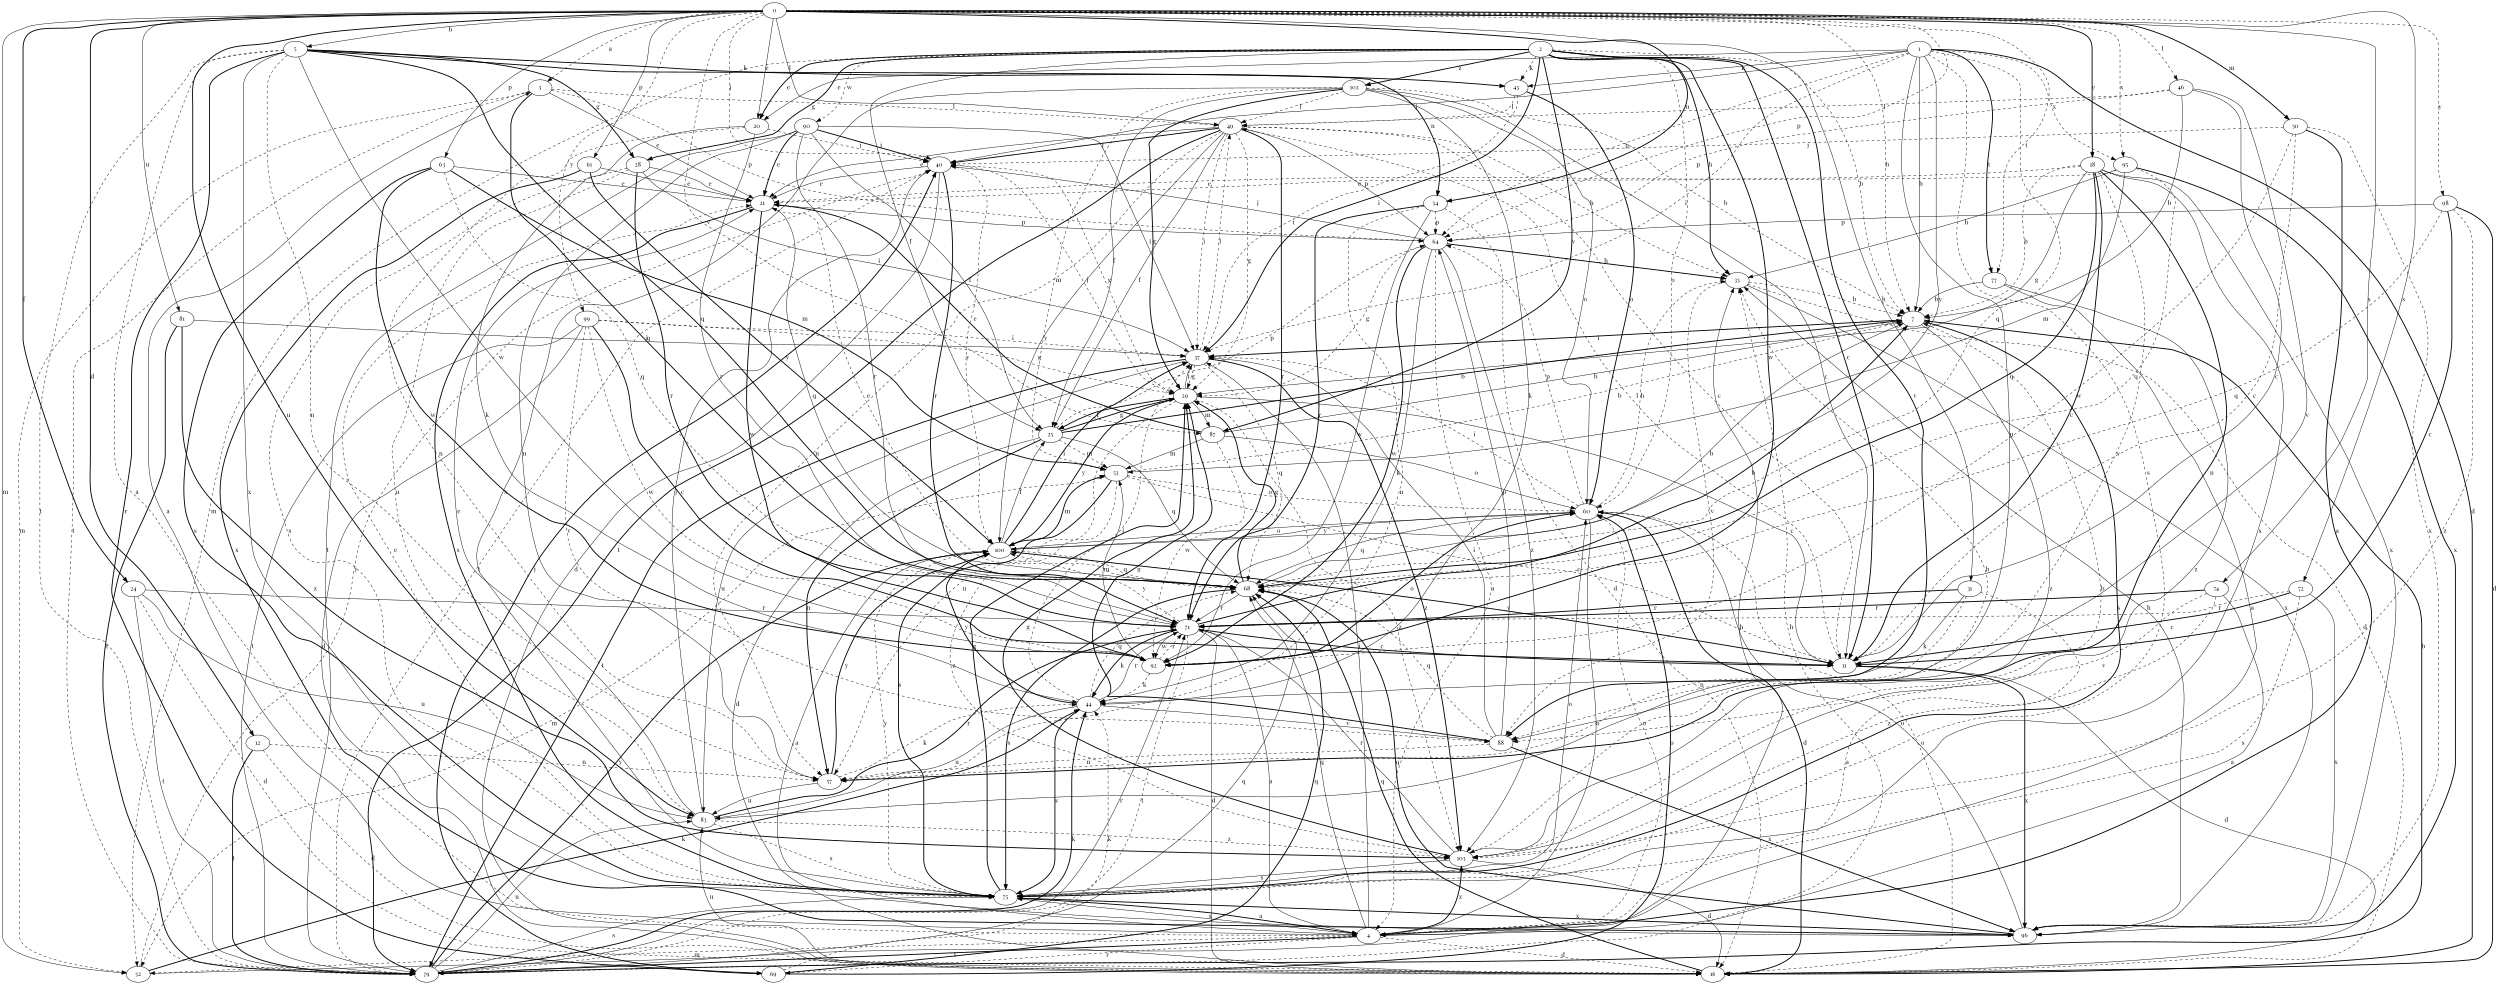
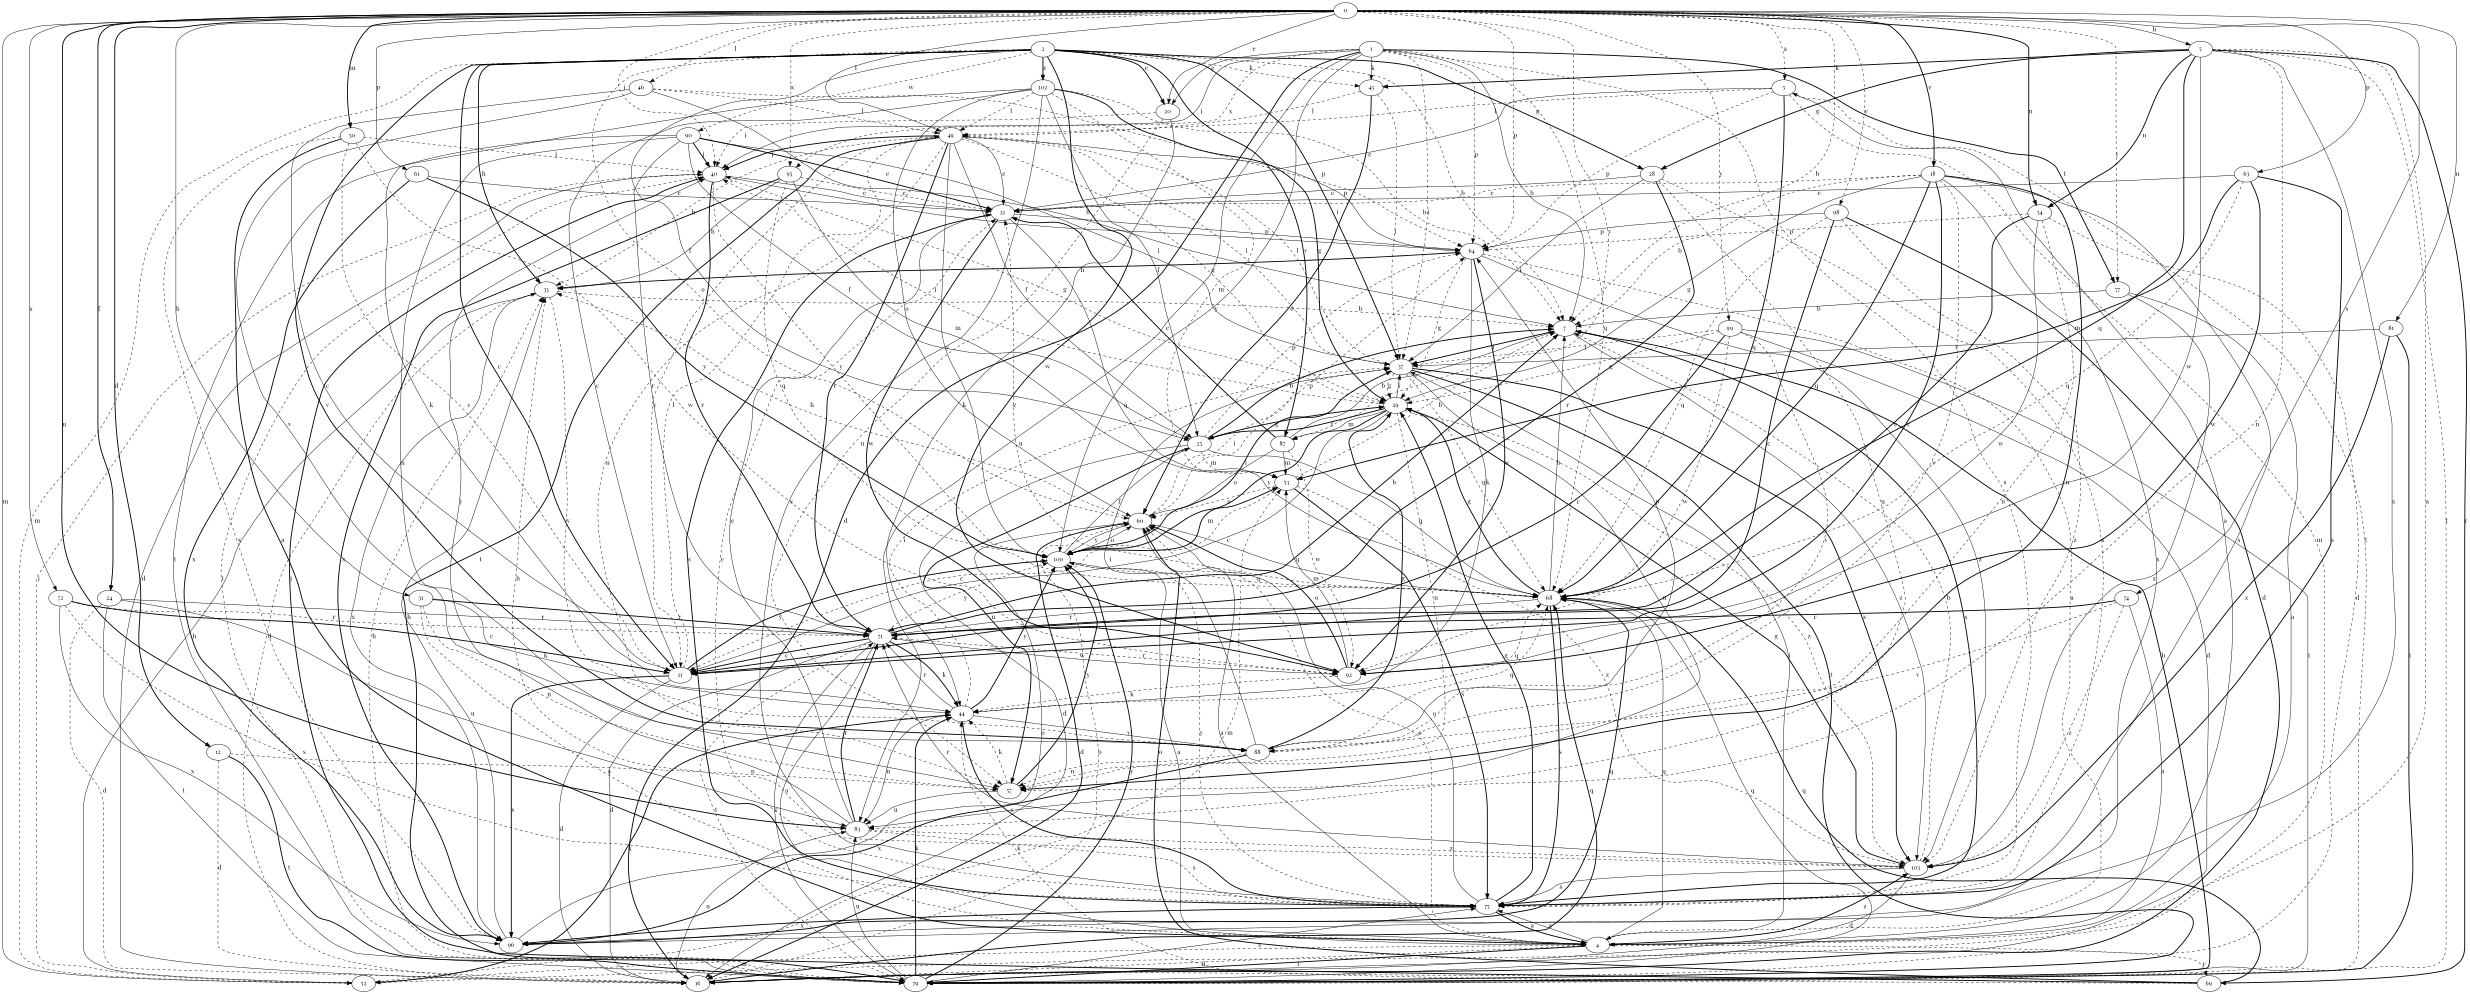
(816, 479) -> none
(630, 673) -> (968, 867)
